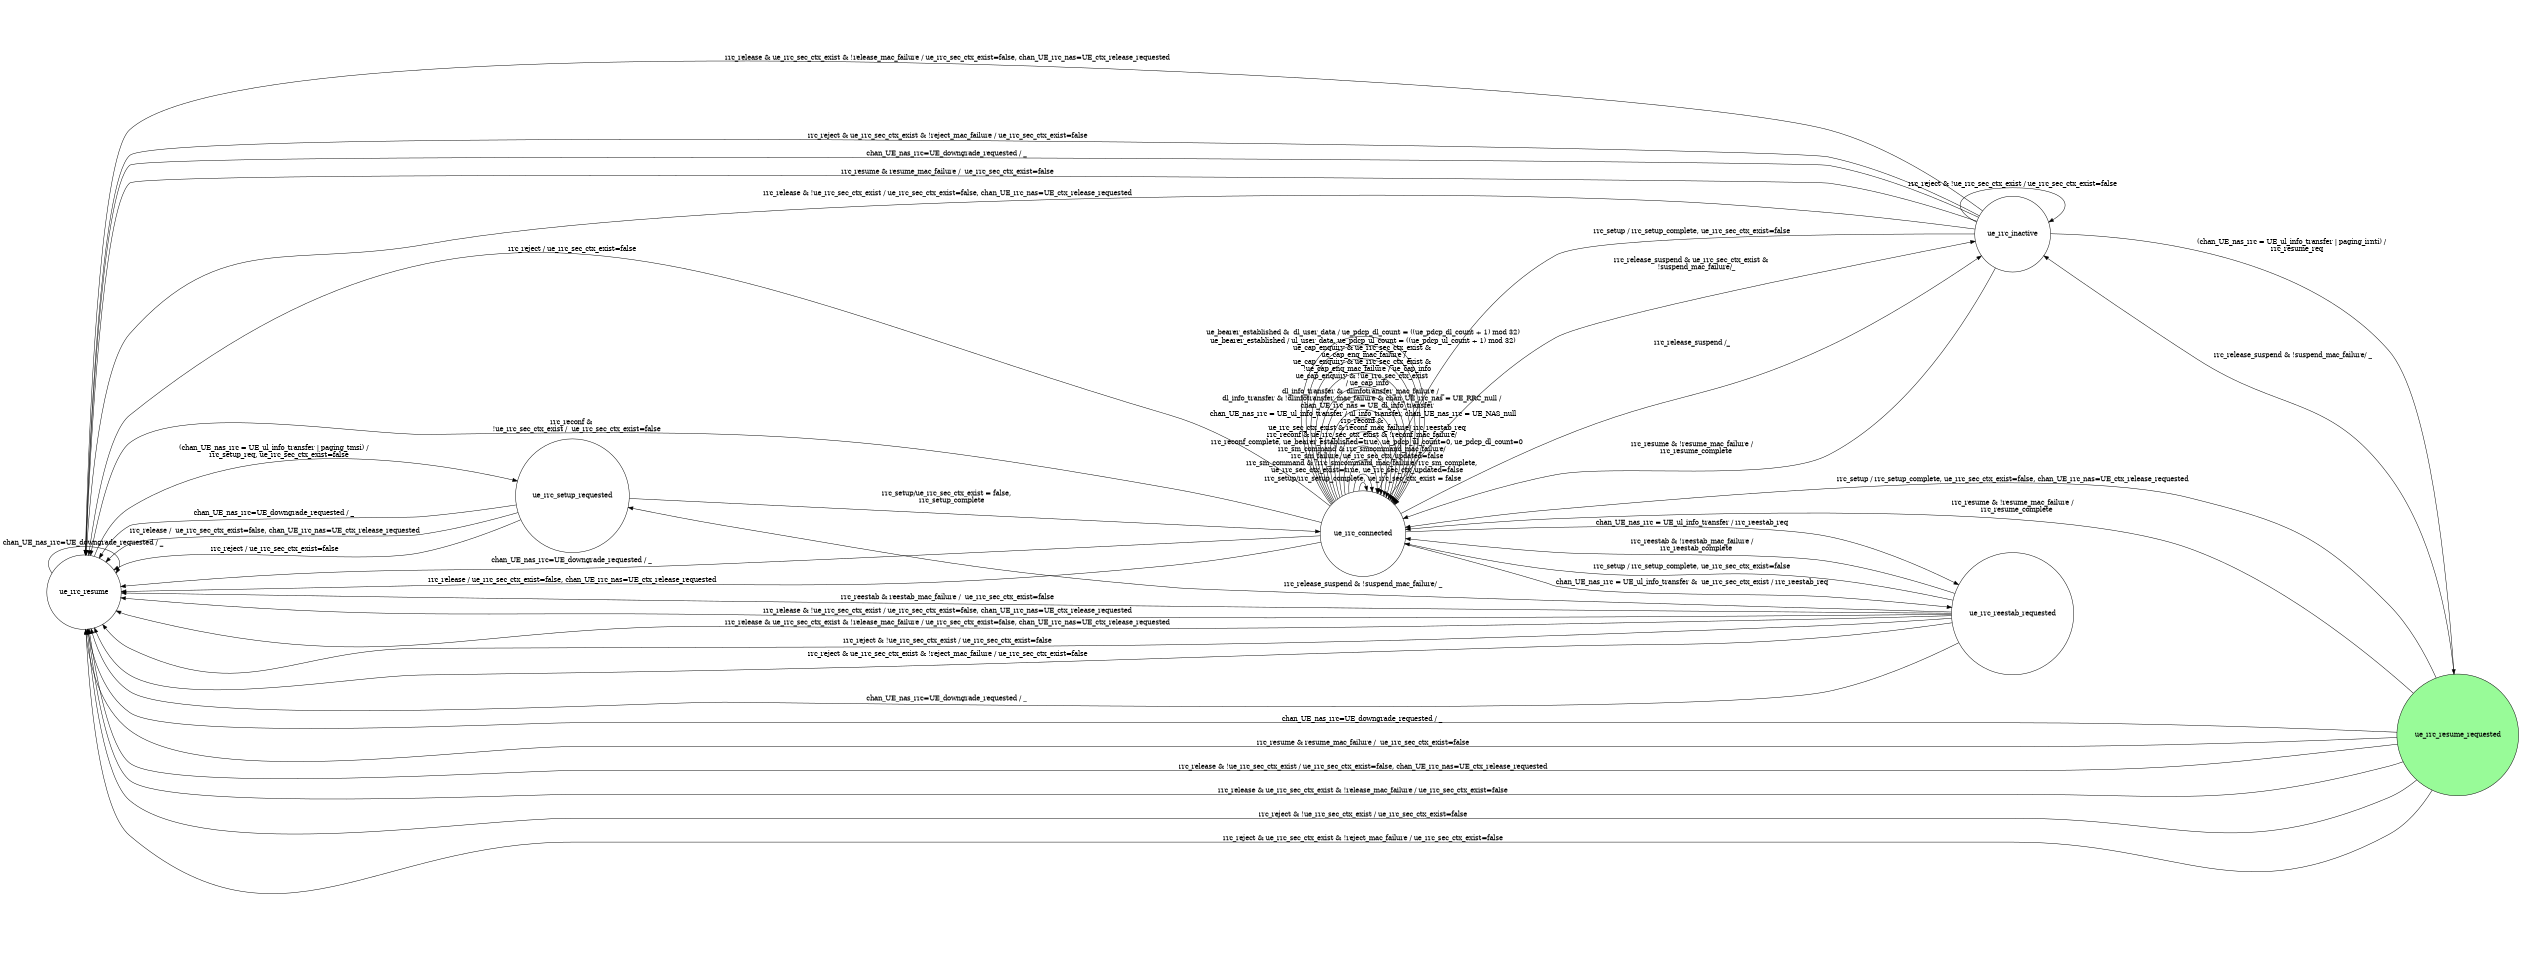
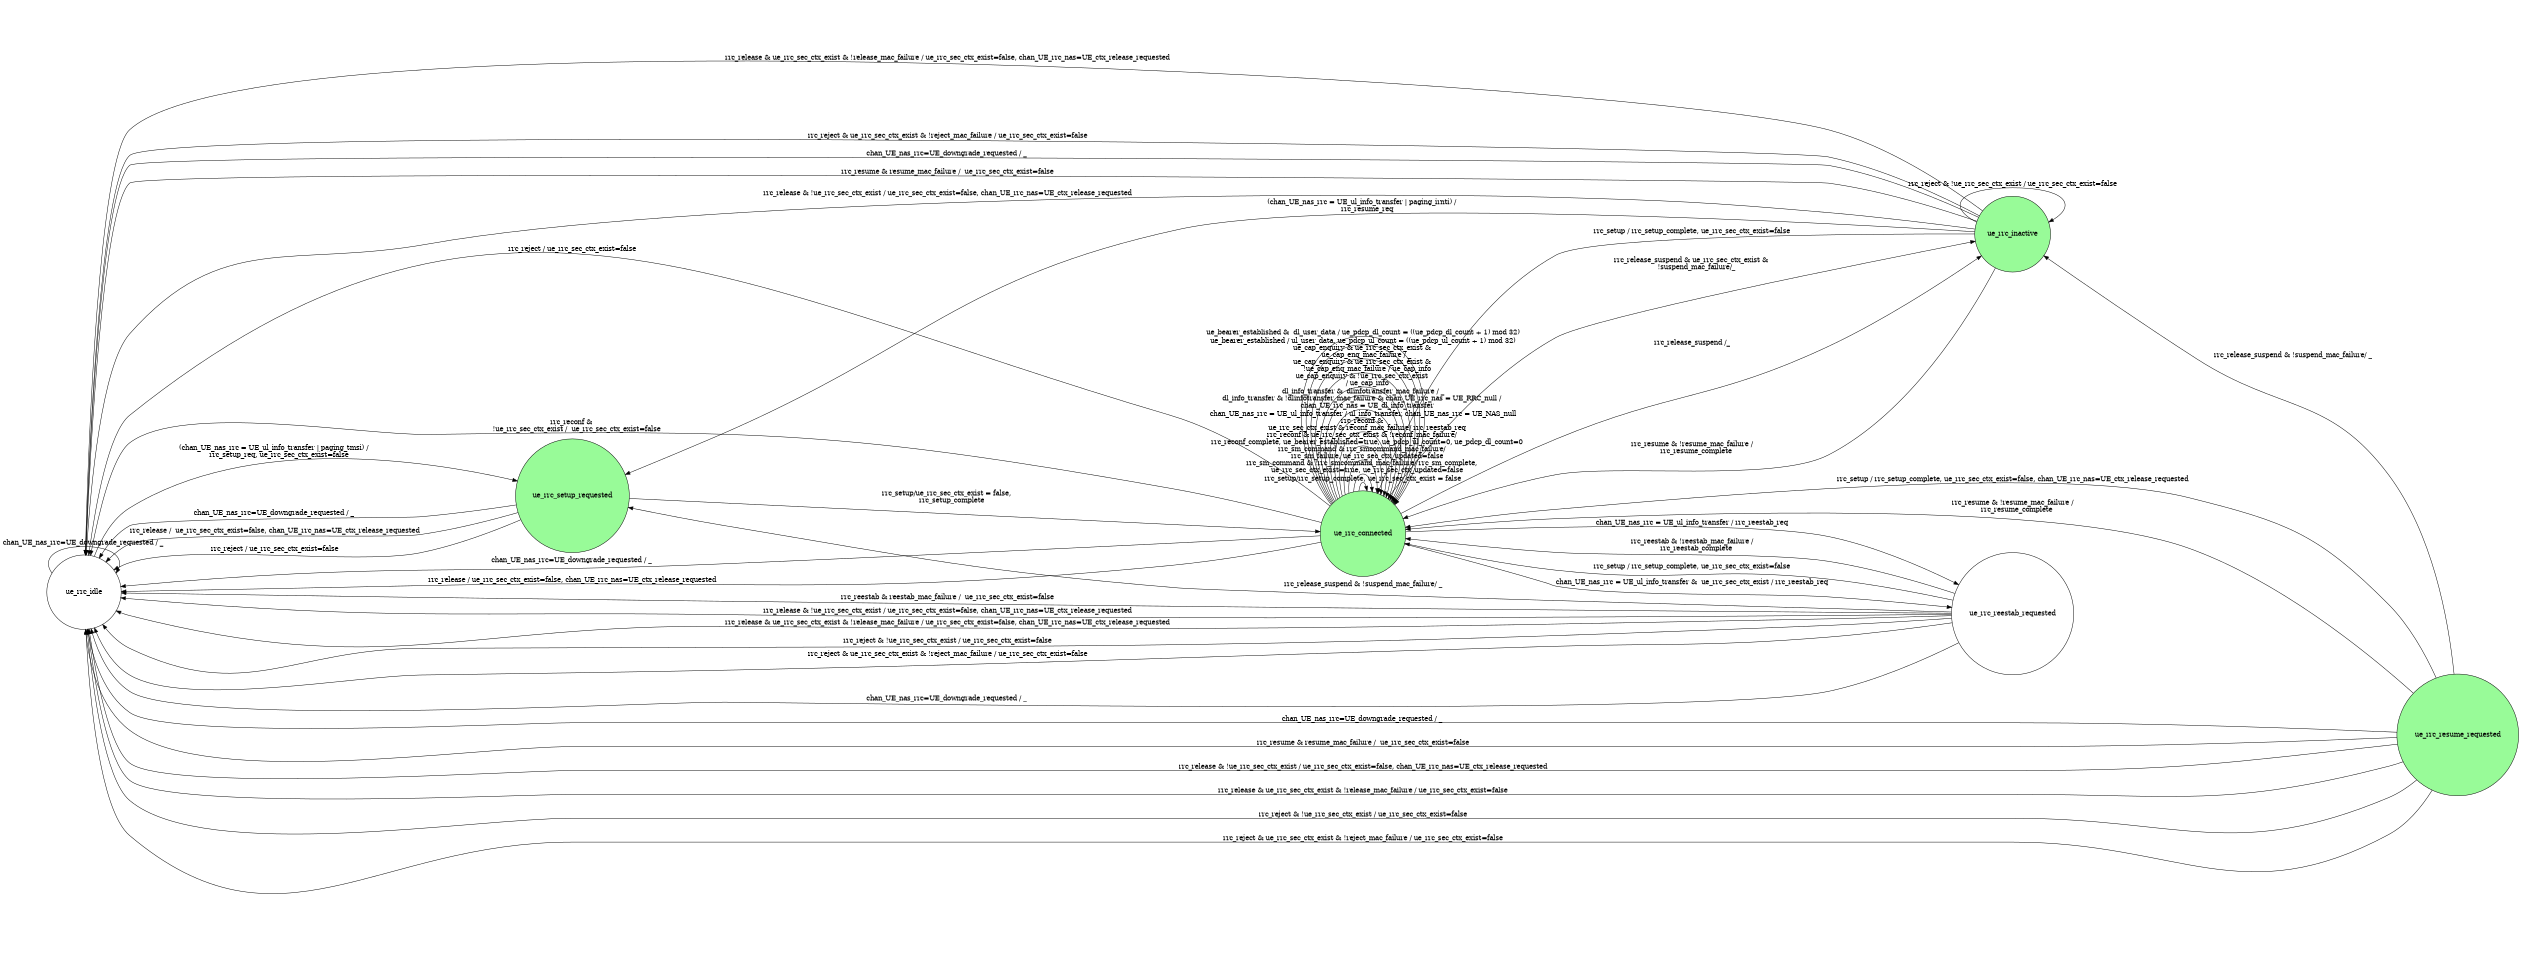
(2013, 234) -> (2013, 234)
(2374, 337) -> (1275, 218)
(572, 496) -> (572, 496)
(1363, 534) -> (1363, 534)
(84, 592) -> (84, 592)
